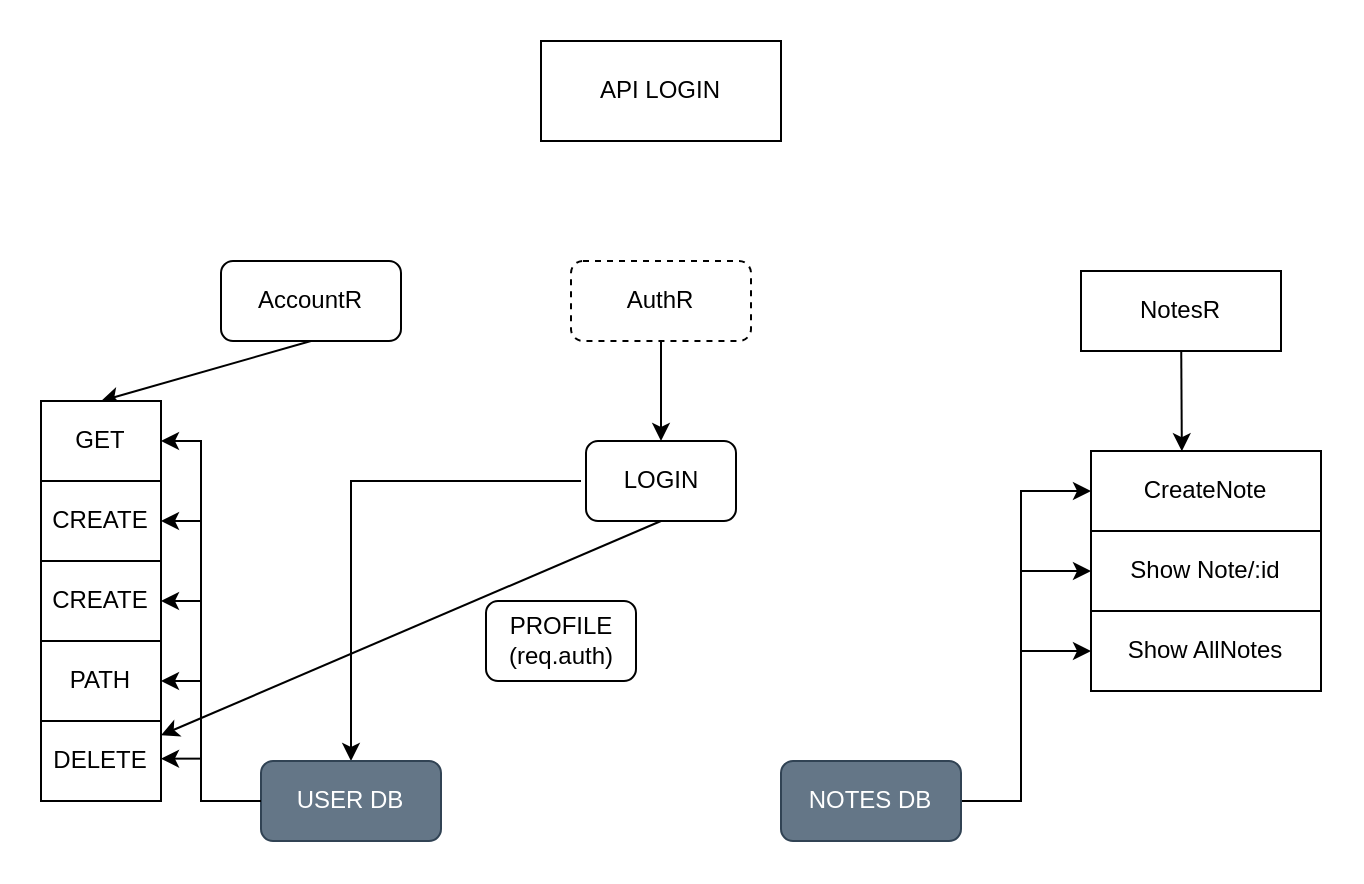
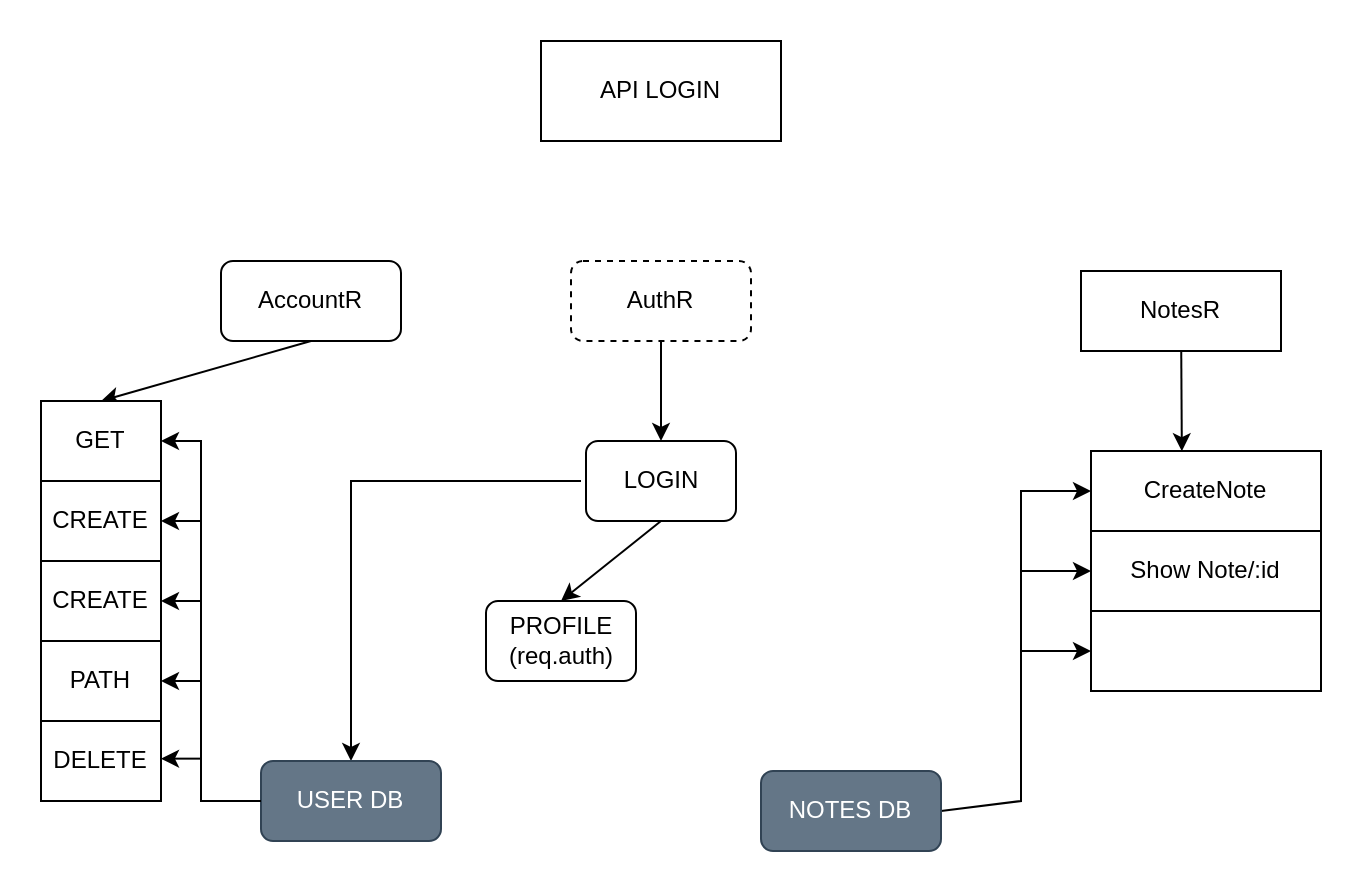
(432, 619) -> (616, 557)
(1206, 651) -> none
(871, 801) -> (851, 811)
